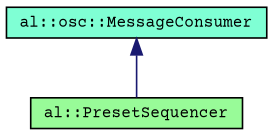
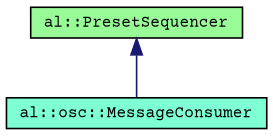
(137, 76) -> (137, 76)
